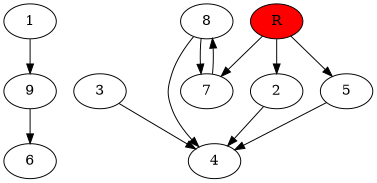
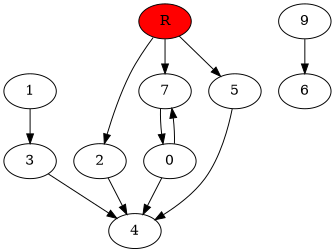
(207, 21) -> (170, 161)
(30, 52) -> (30, 121)
